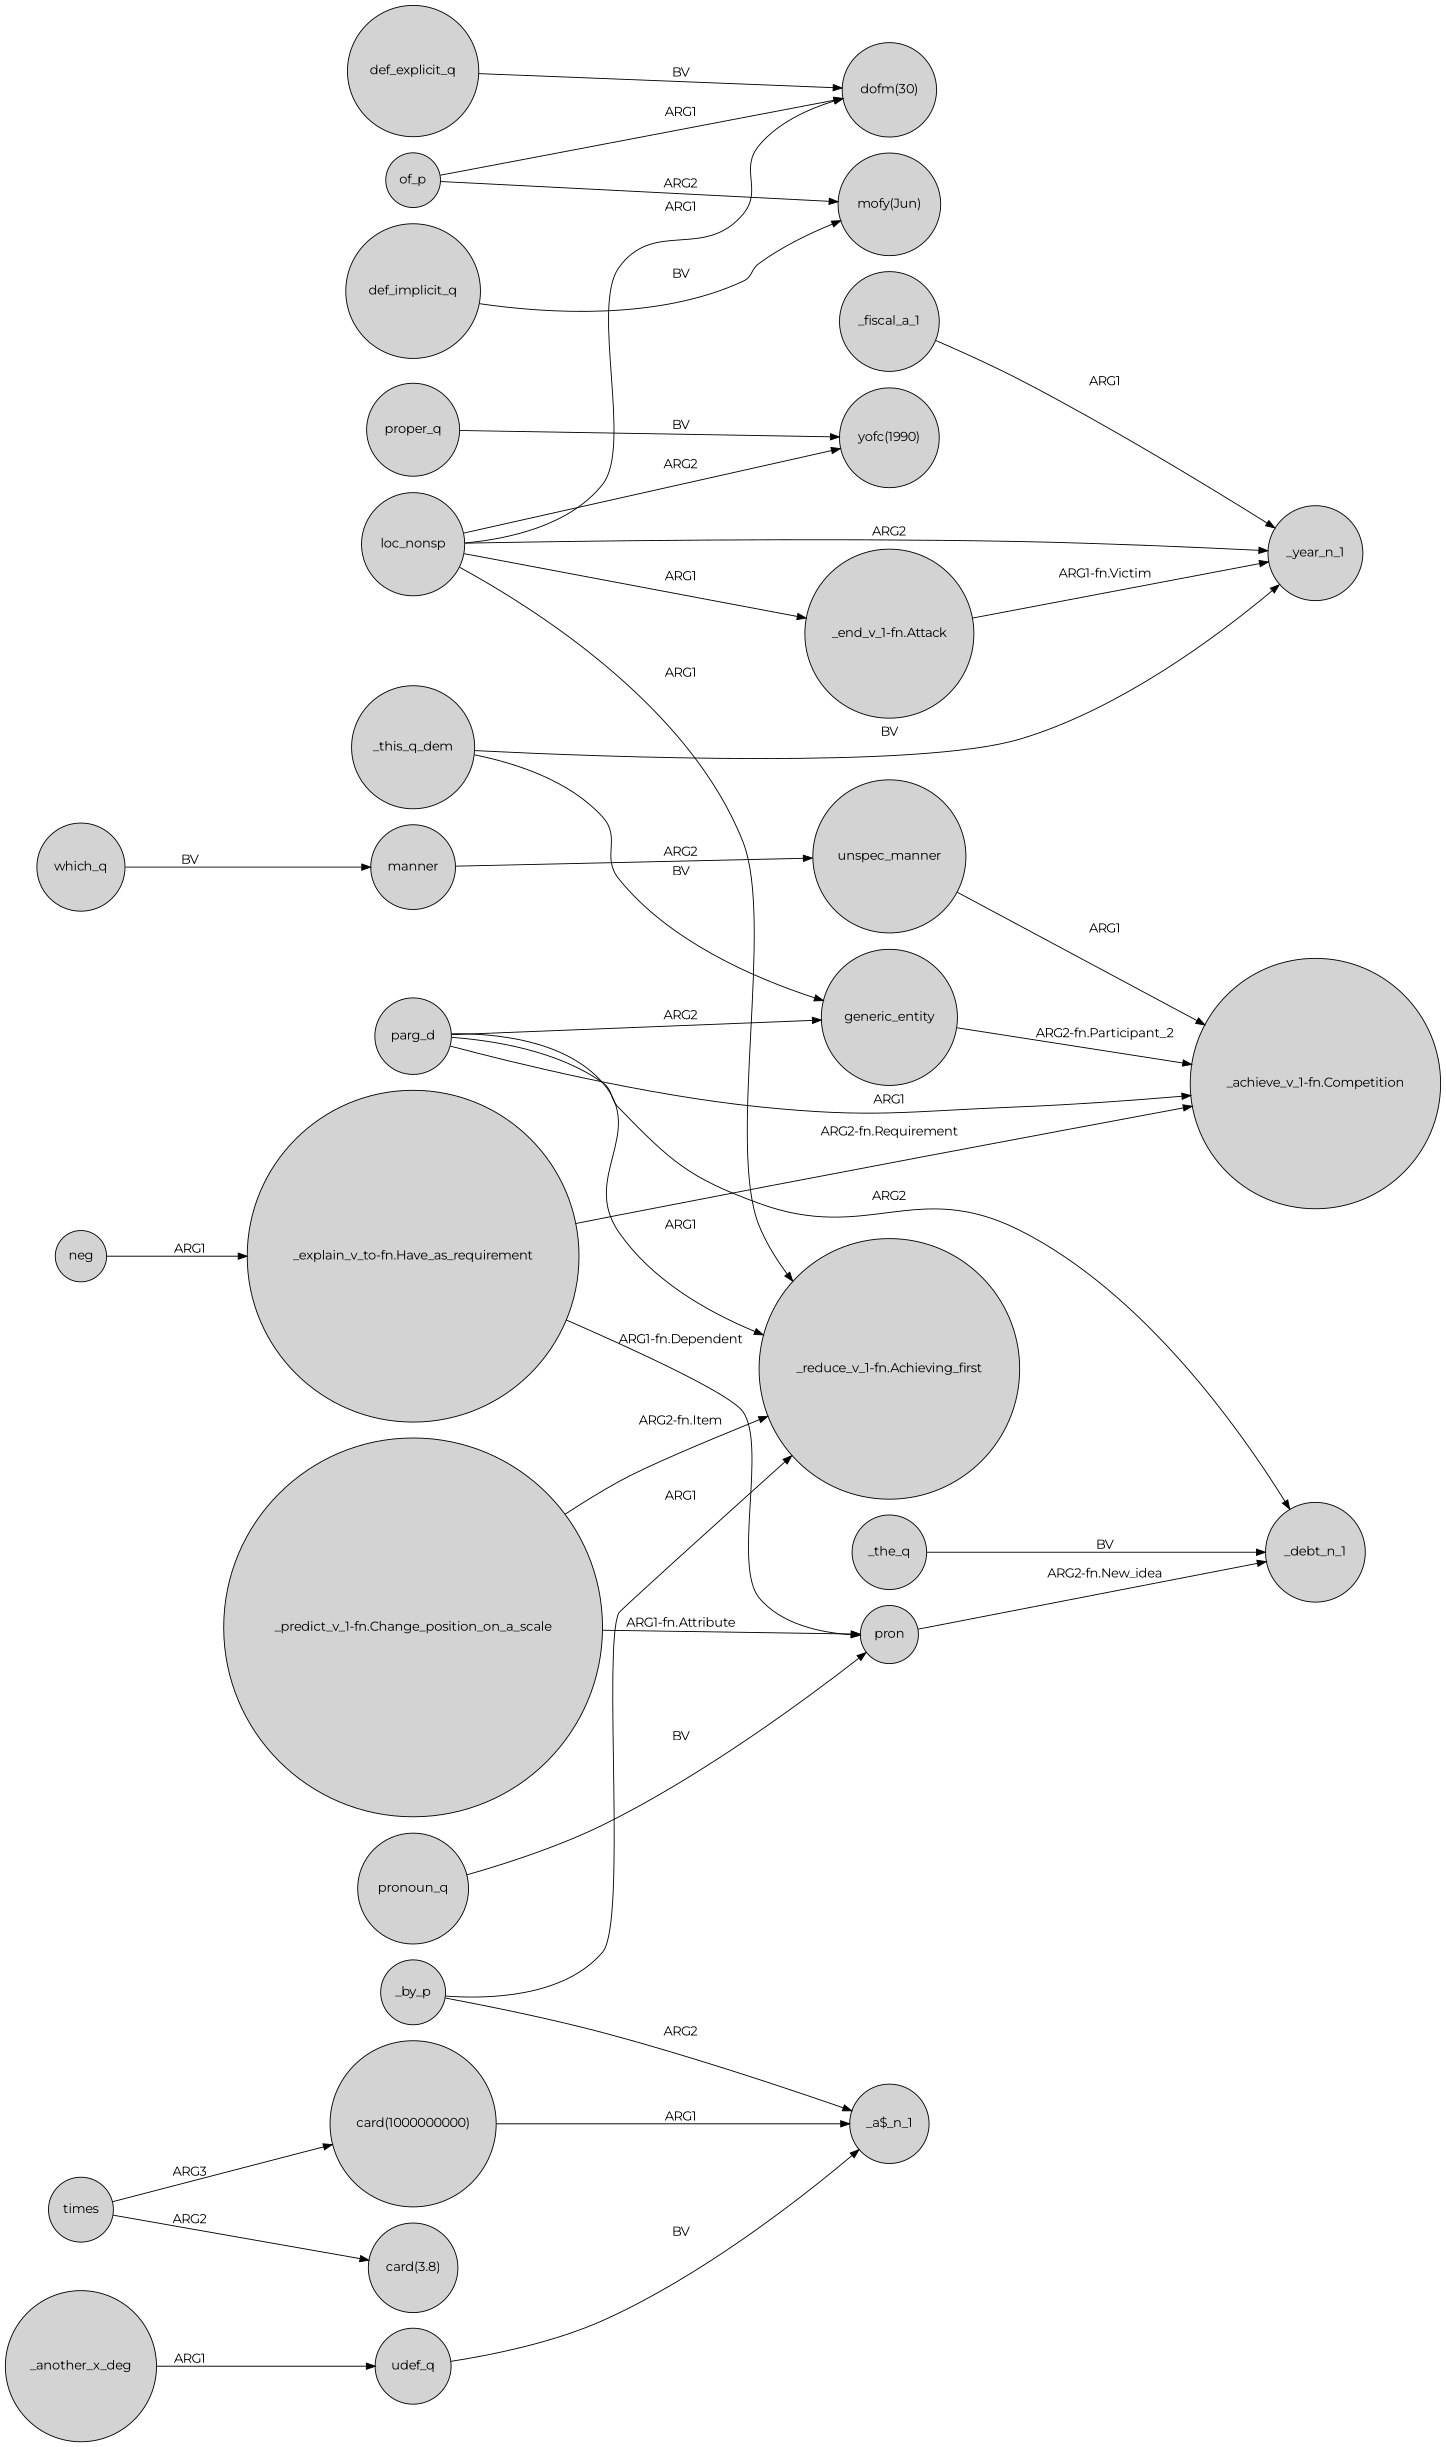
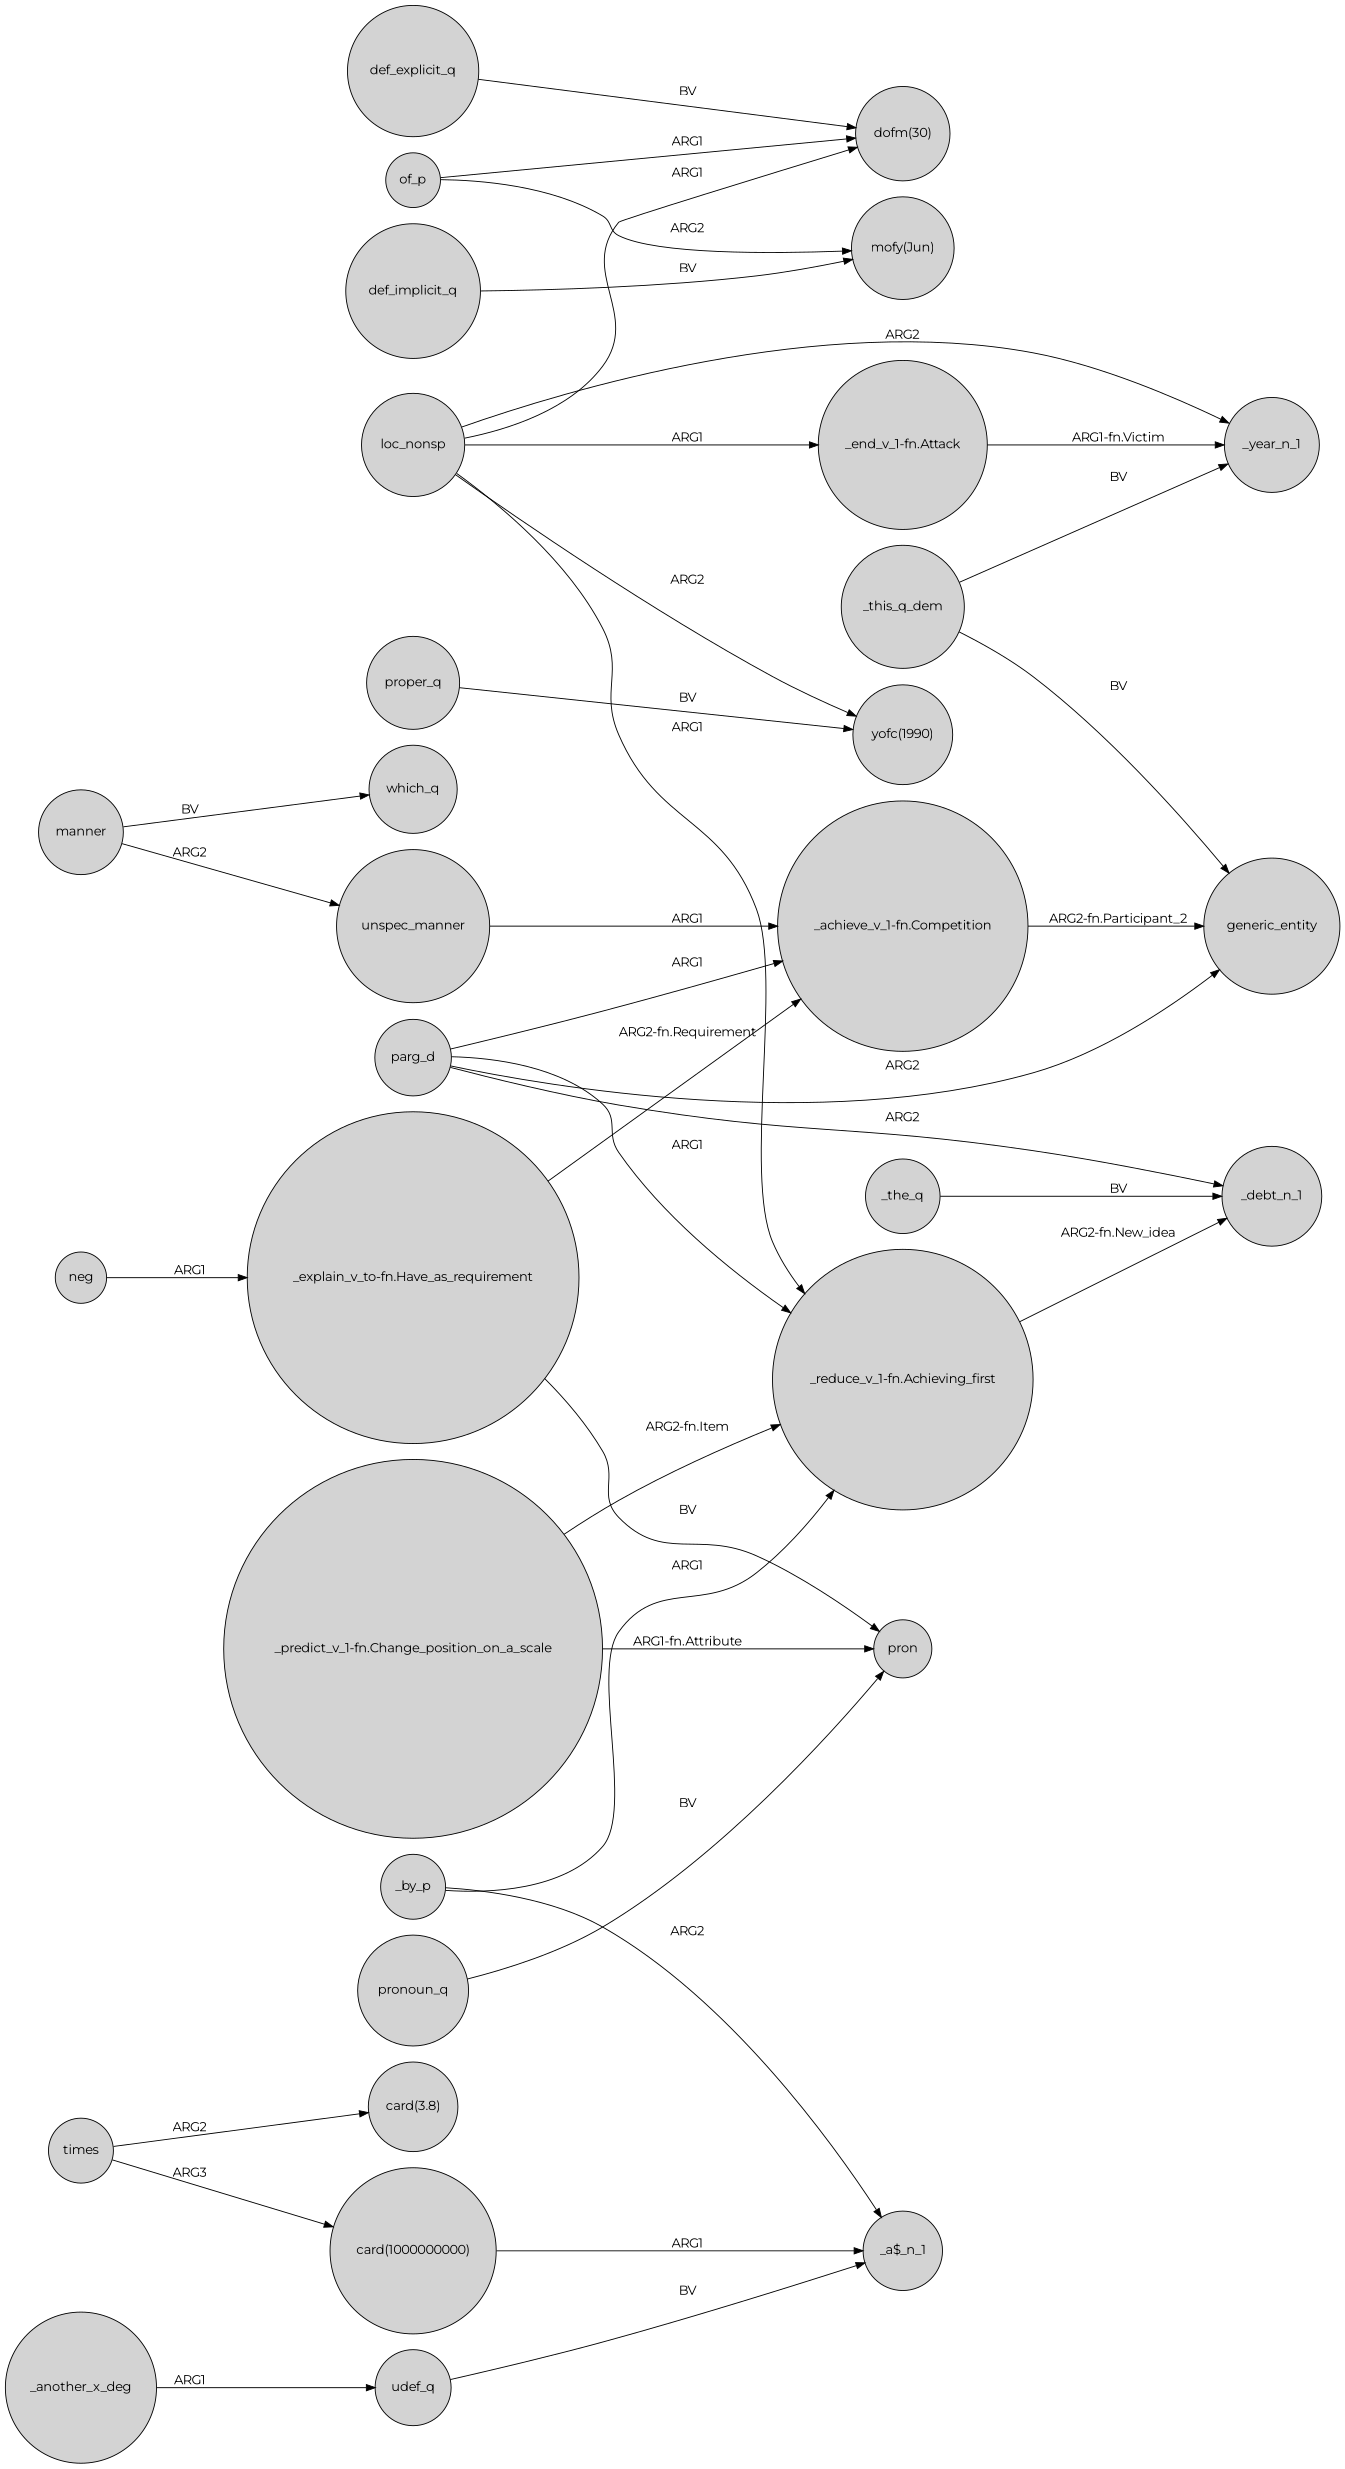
(889, 321) -> none
(243, 867) -> (242, 811)
(1070, 1045) -> (1111, 926)
(681, 1340) -> (688, 1511)
(1088, 1596) -> (1119, 1272)
